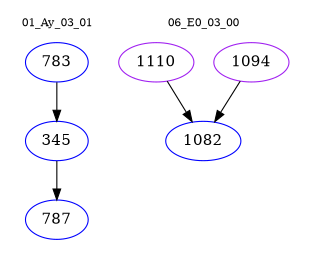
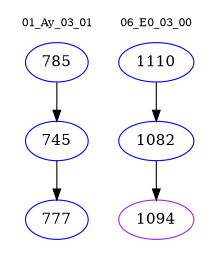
(57, 62) -> (57, 62)
(156, 62) -> (156, 62)
(230, 97) -> (156, 175)
(57, 141) -> (57, 141)
(57, 220) -> (57, 220)
